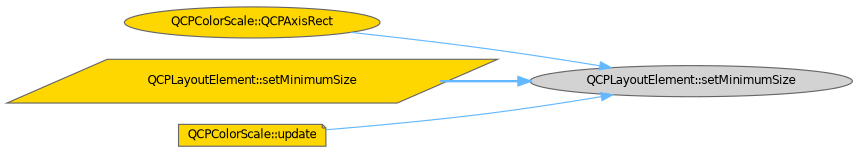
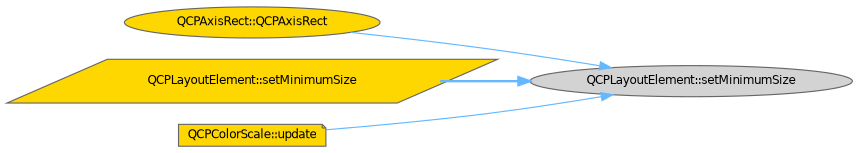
(252, 22) -> (252, 22)
